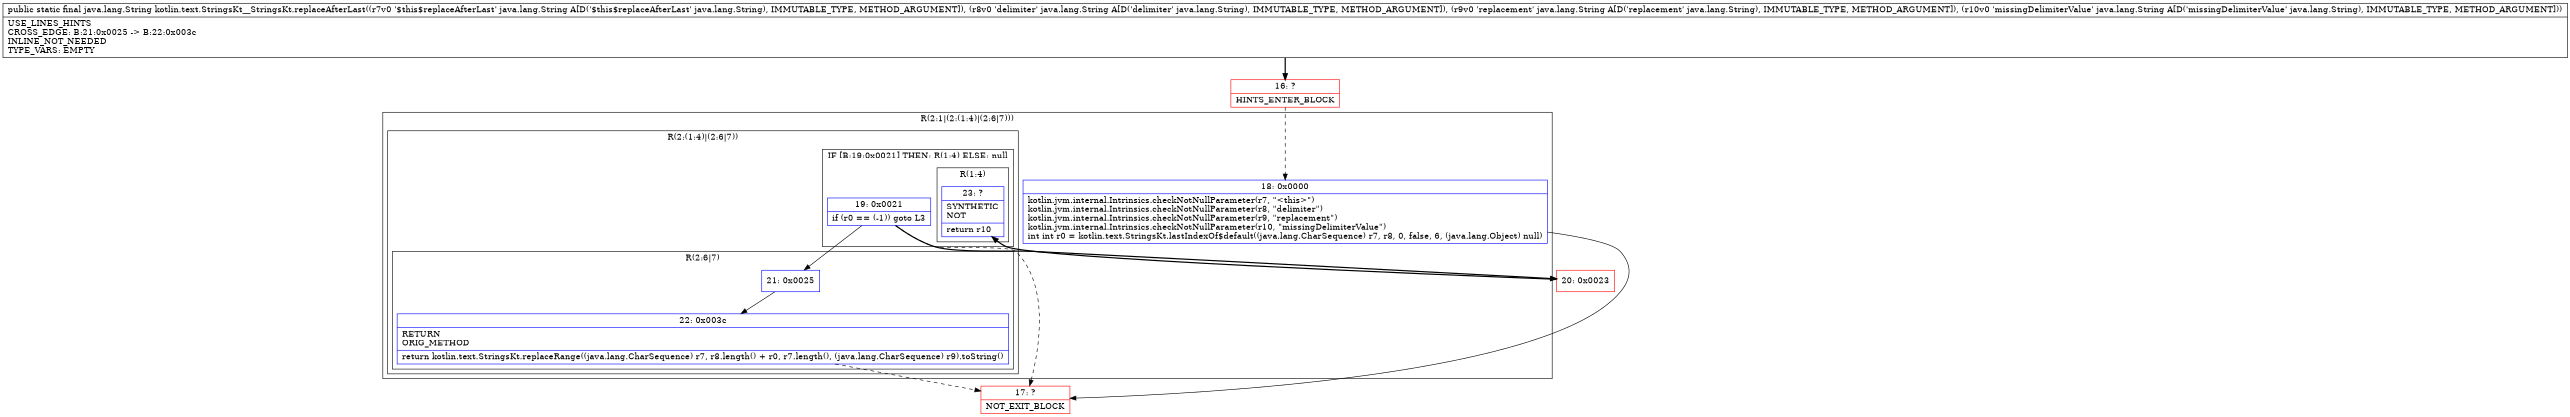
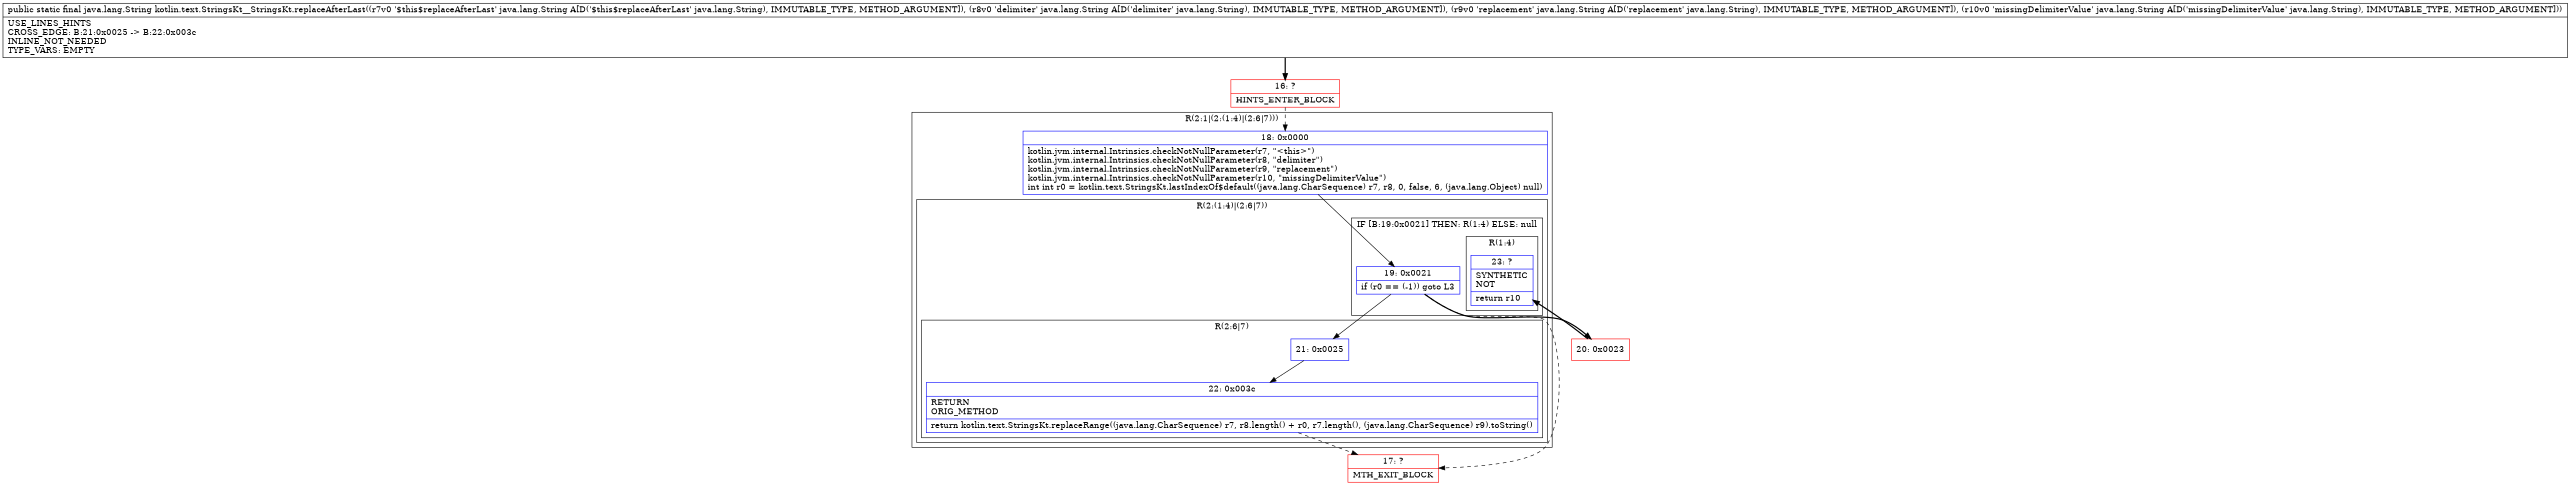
(1416, 367) -> (1356, 230)
(1025, 406) -> (1393, 475)
